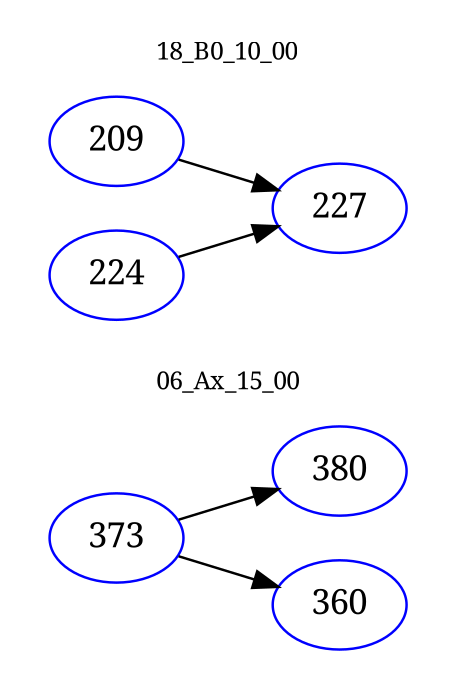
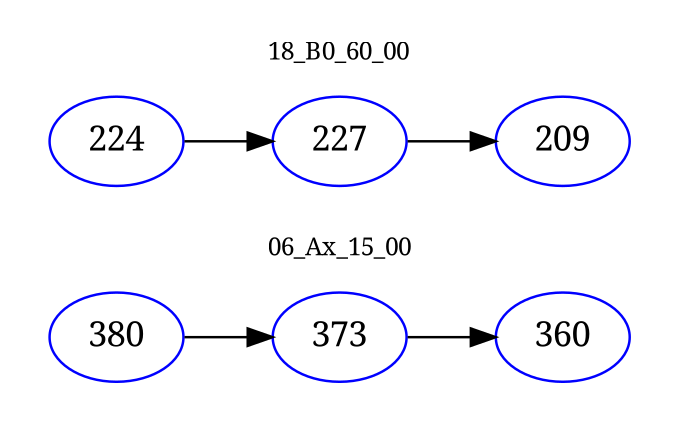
(228, 53) -> (340, 53)
(216, 171) -> (439, 141)
(216, 508) -> (216, 337)
